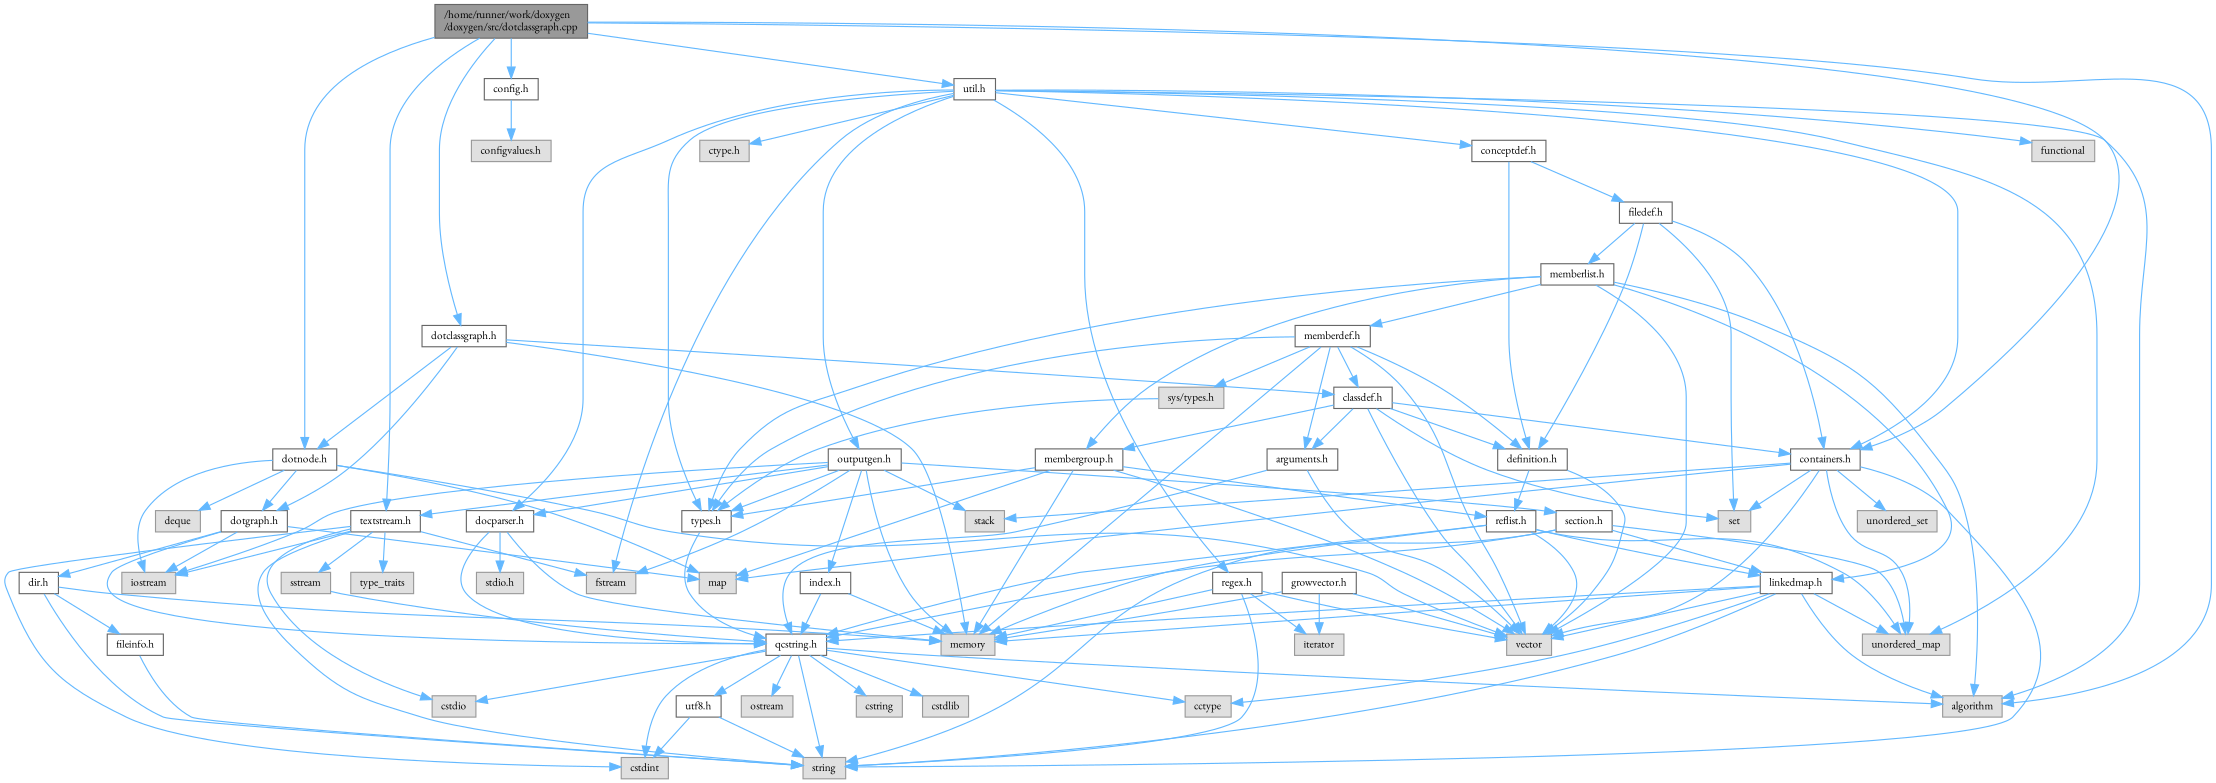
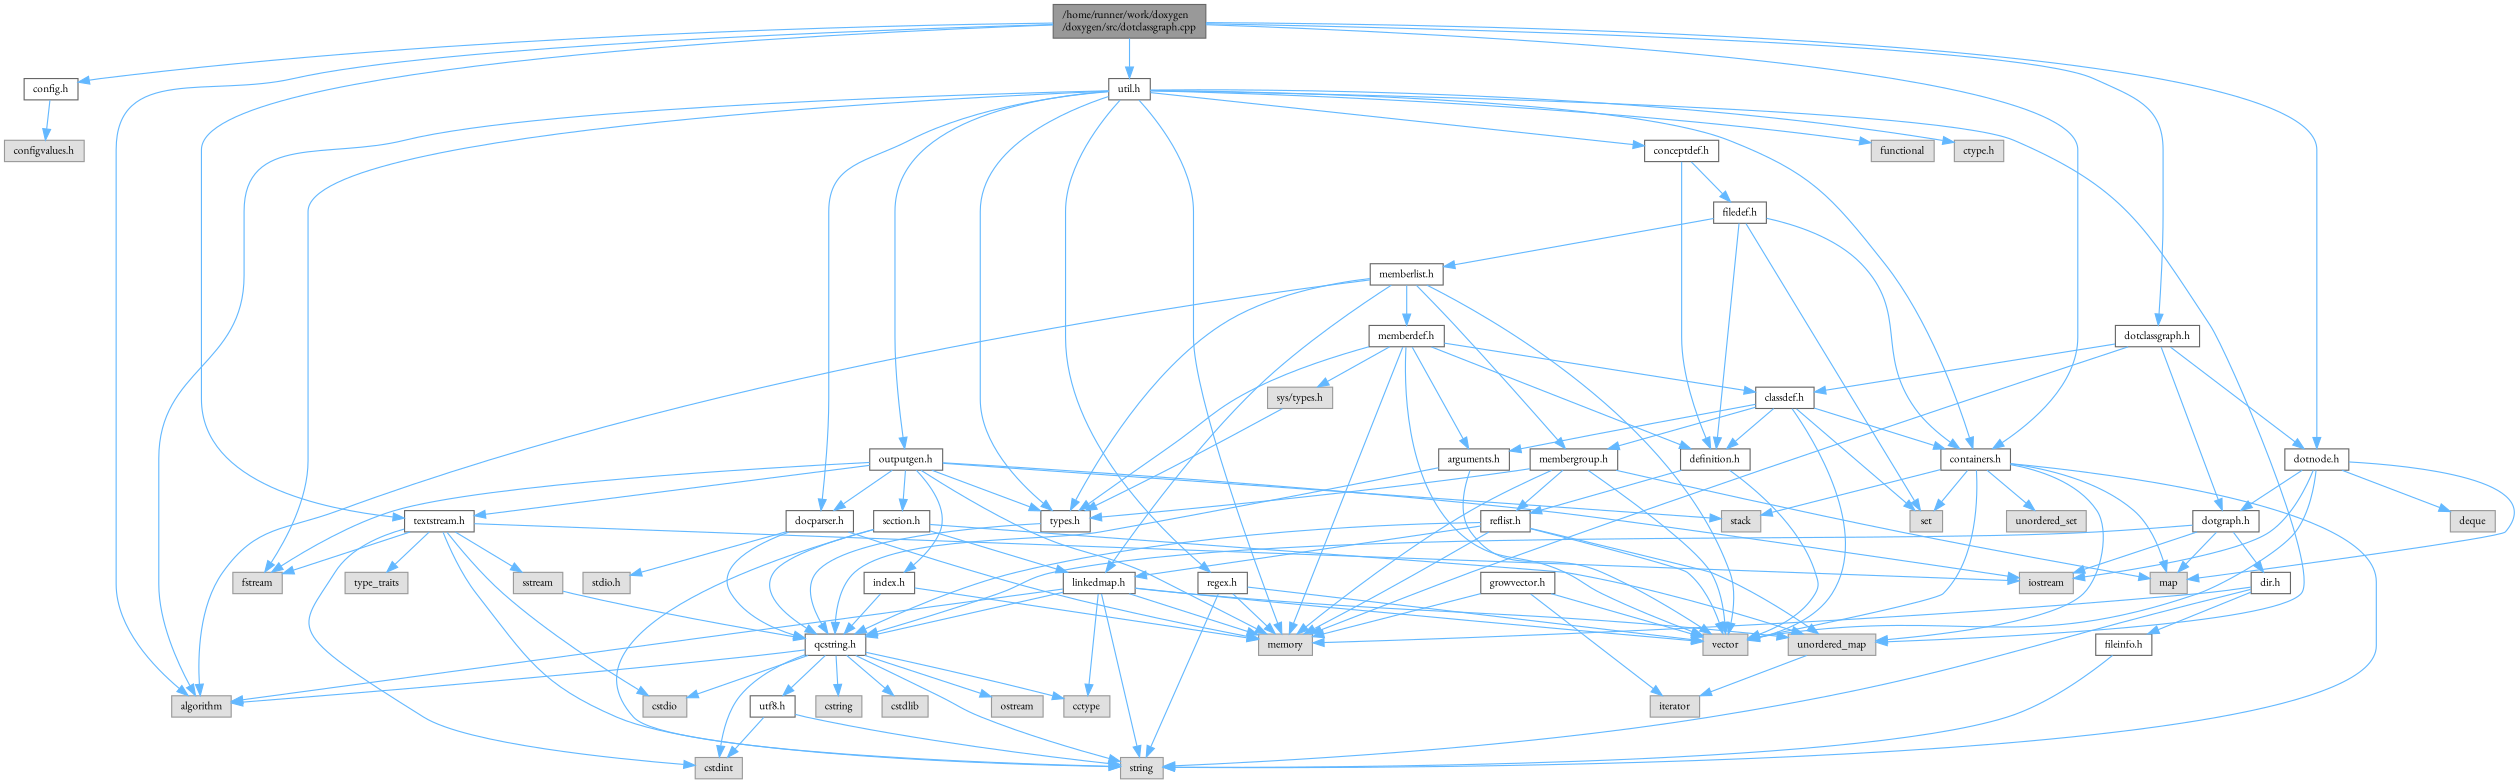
none -> (1196, 360)
(1268, 606) -> (1759, 674)
